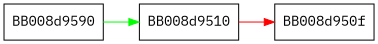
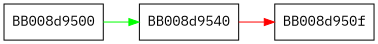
(54, 22) -> (54, 22)
(189, 22) -> (189, 22)
